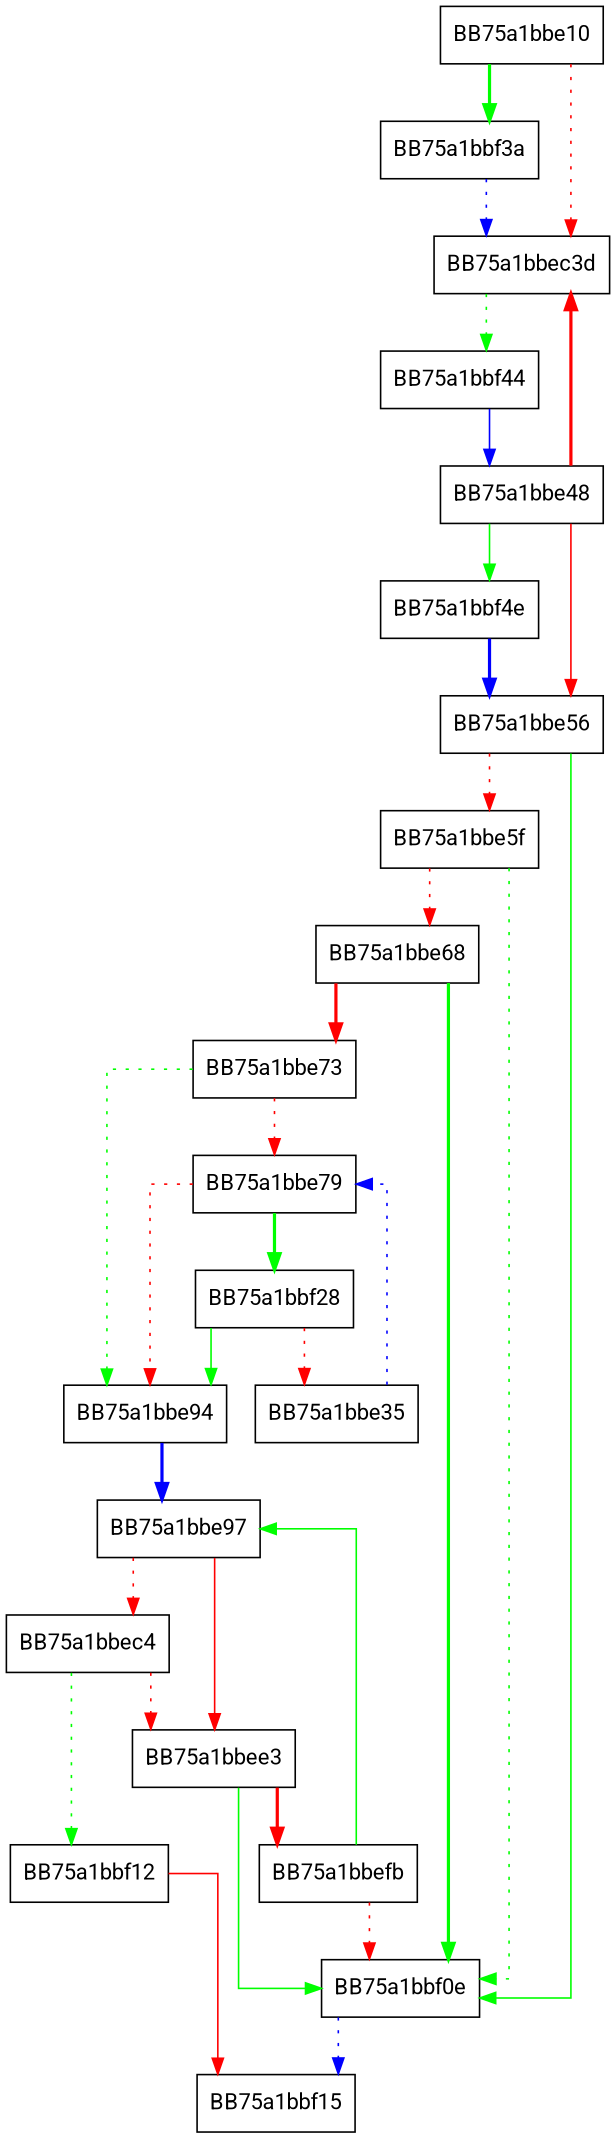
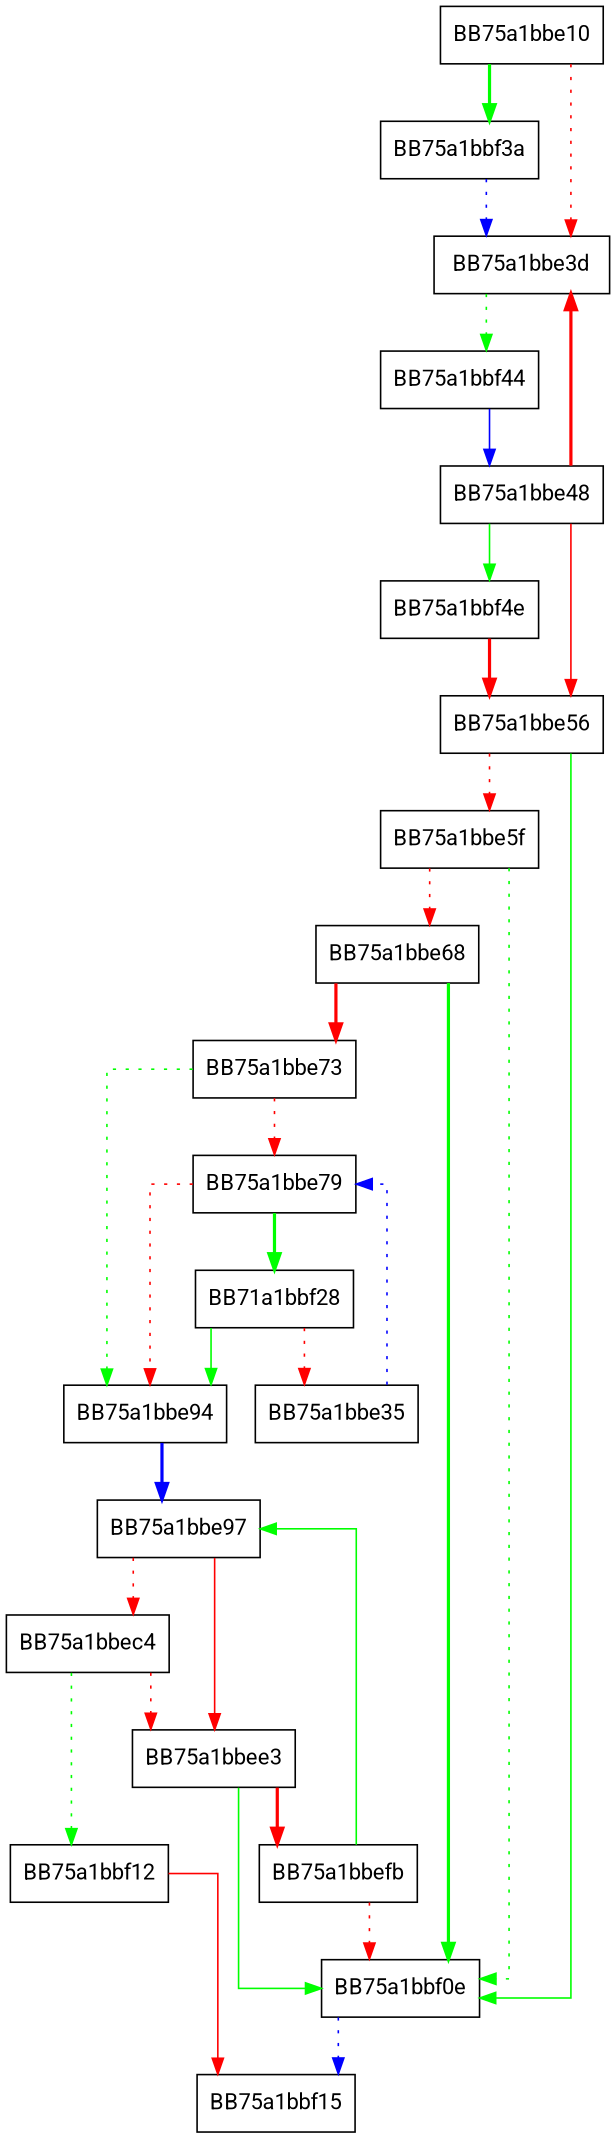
(522, 265) -> (522, 265)
(490, 659) -> (490, 659)
(274, 1299) -> (274, 1299)
